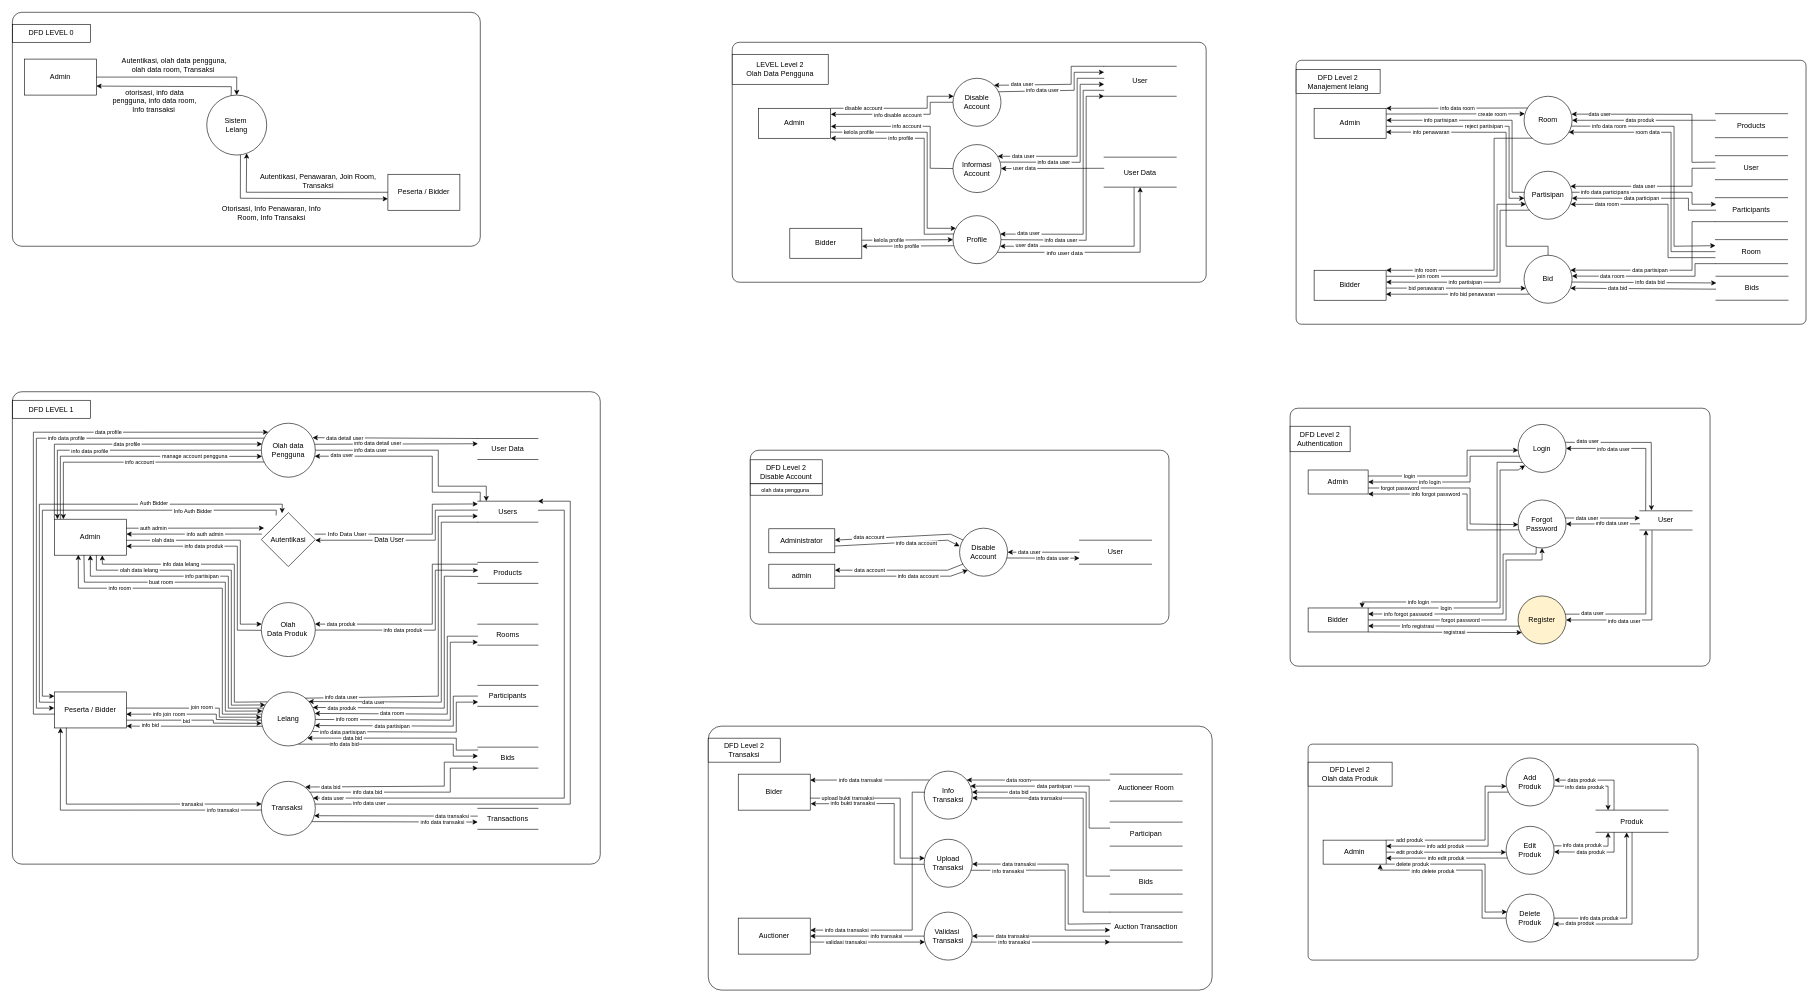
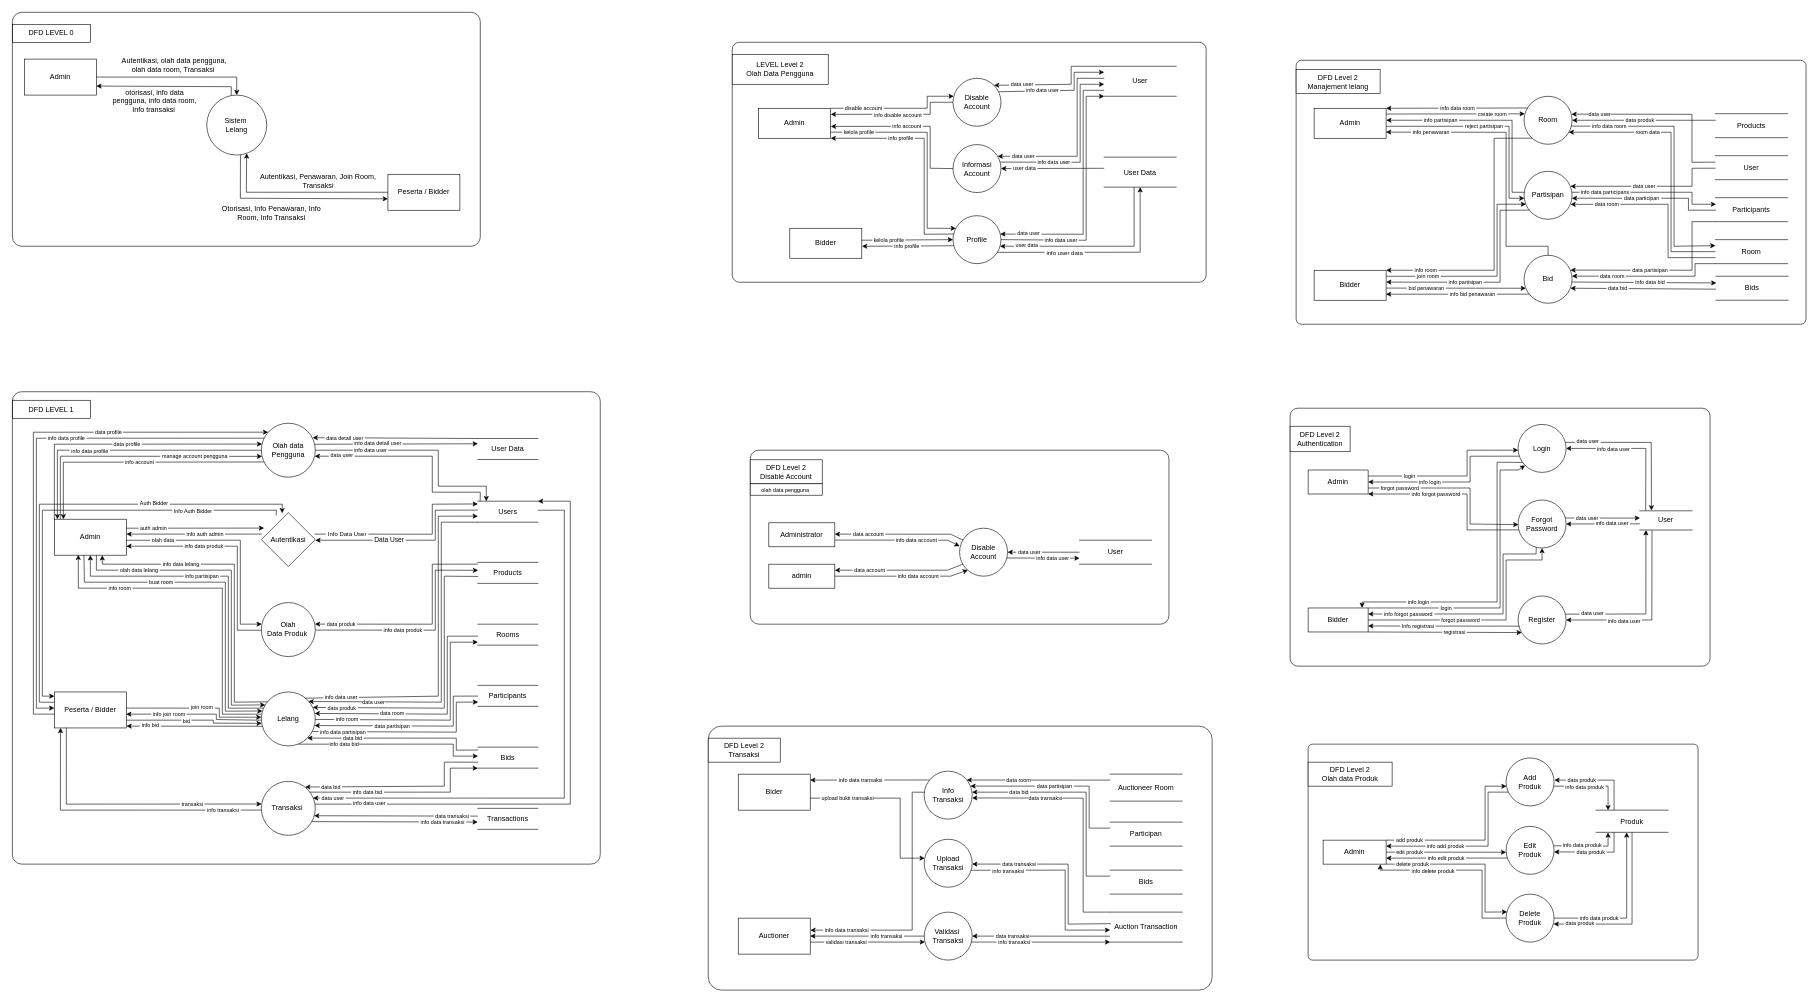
(802, 541) -> (802, 535)
(1542, 620) -> (1542, 620)
(863, 804) -> none
